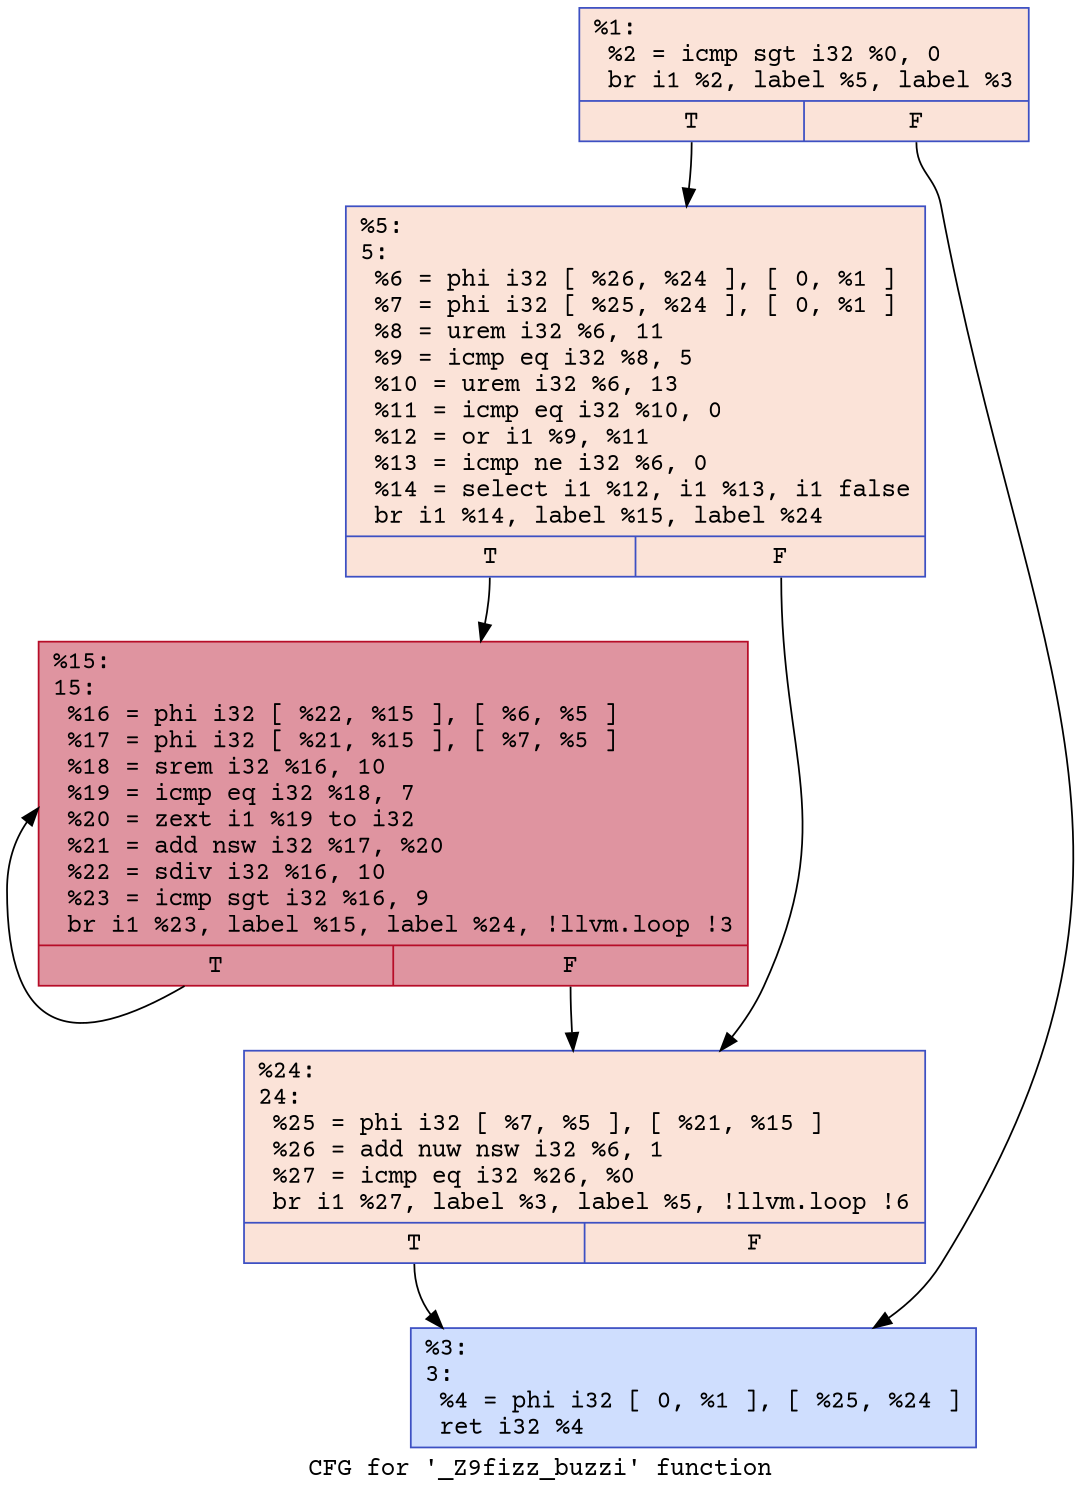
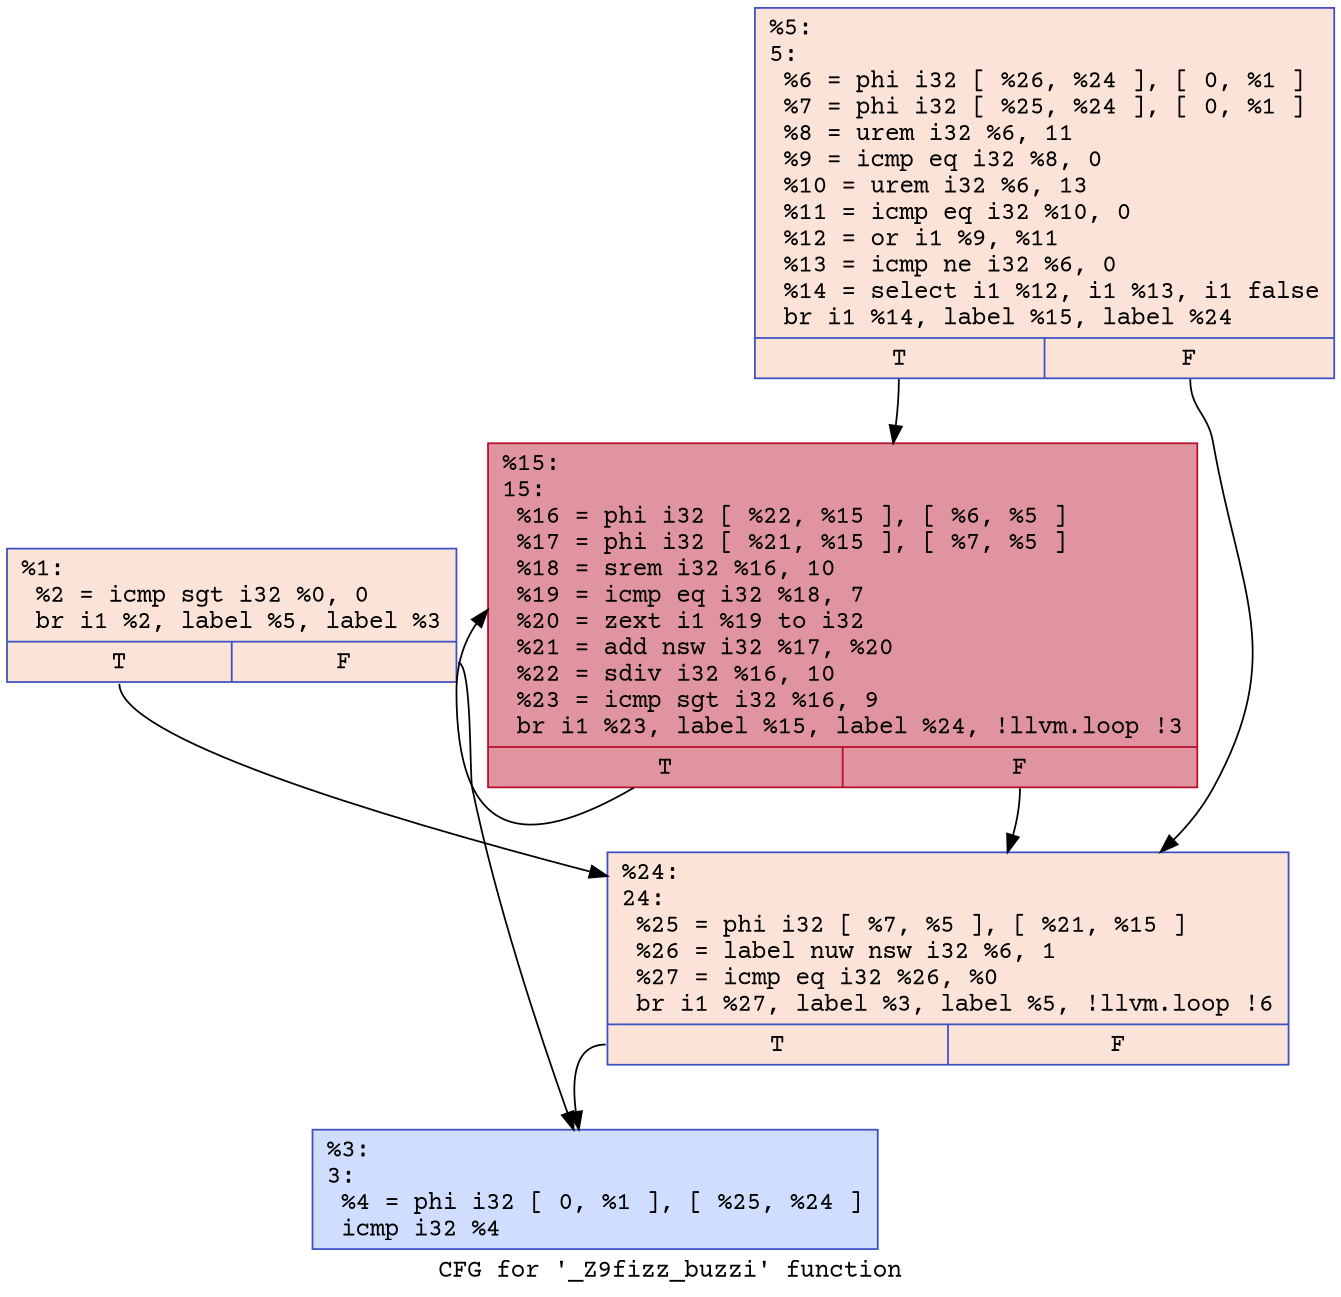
(691, 165) -> (342, 800)
(527, 357) -> (936, 159)
(462, 1149) -> (839, 951)
(505, 1426) -> (414, 1228)
